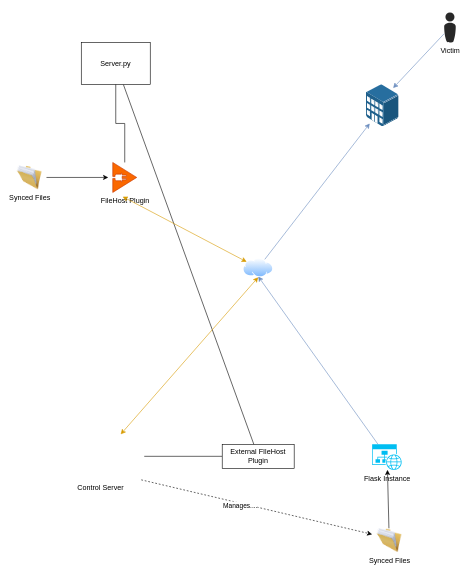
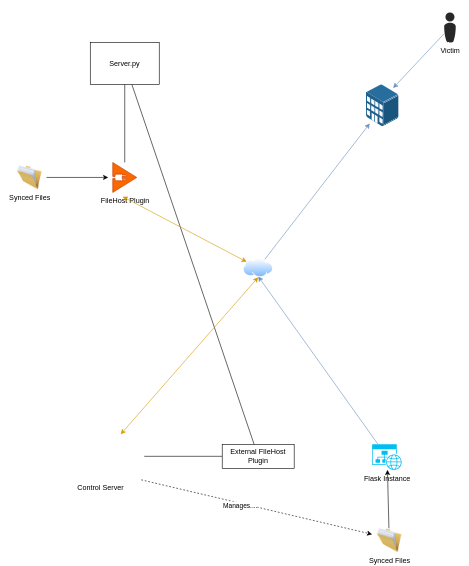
(116, 63) -> (125, 63)
